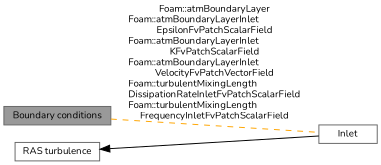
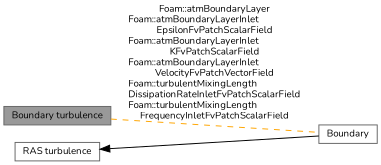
(57, 116) -> (57, 116)
(348, 134) -> (348, 134)
